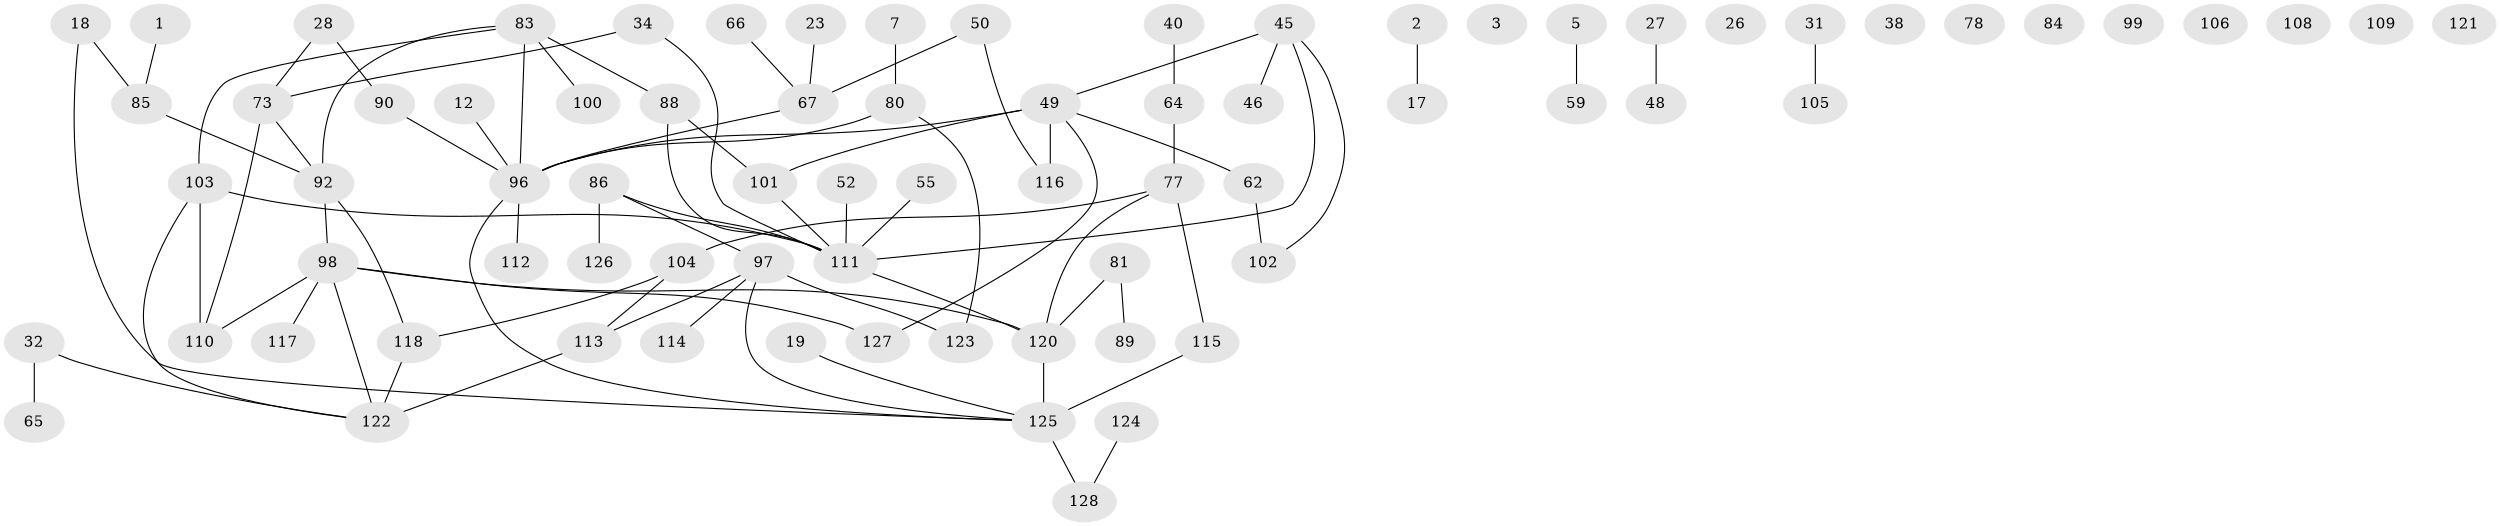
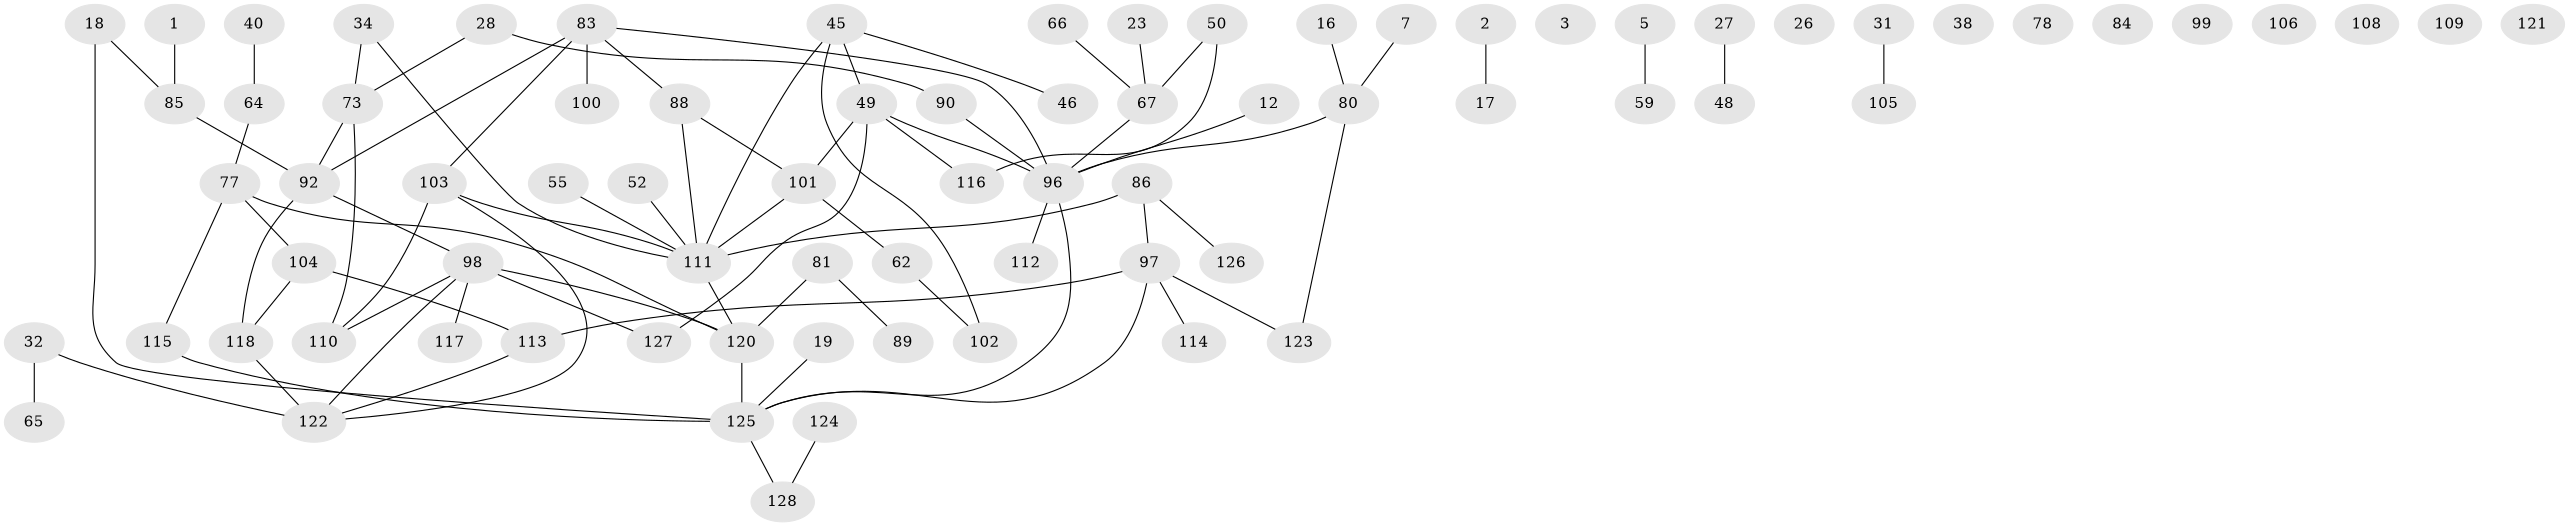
none -> (1327, 24)
(1154, 141) -> (853, 223)
